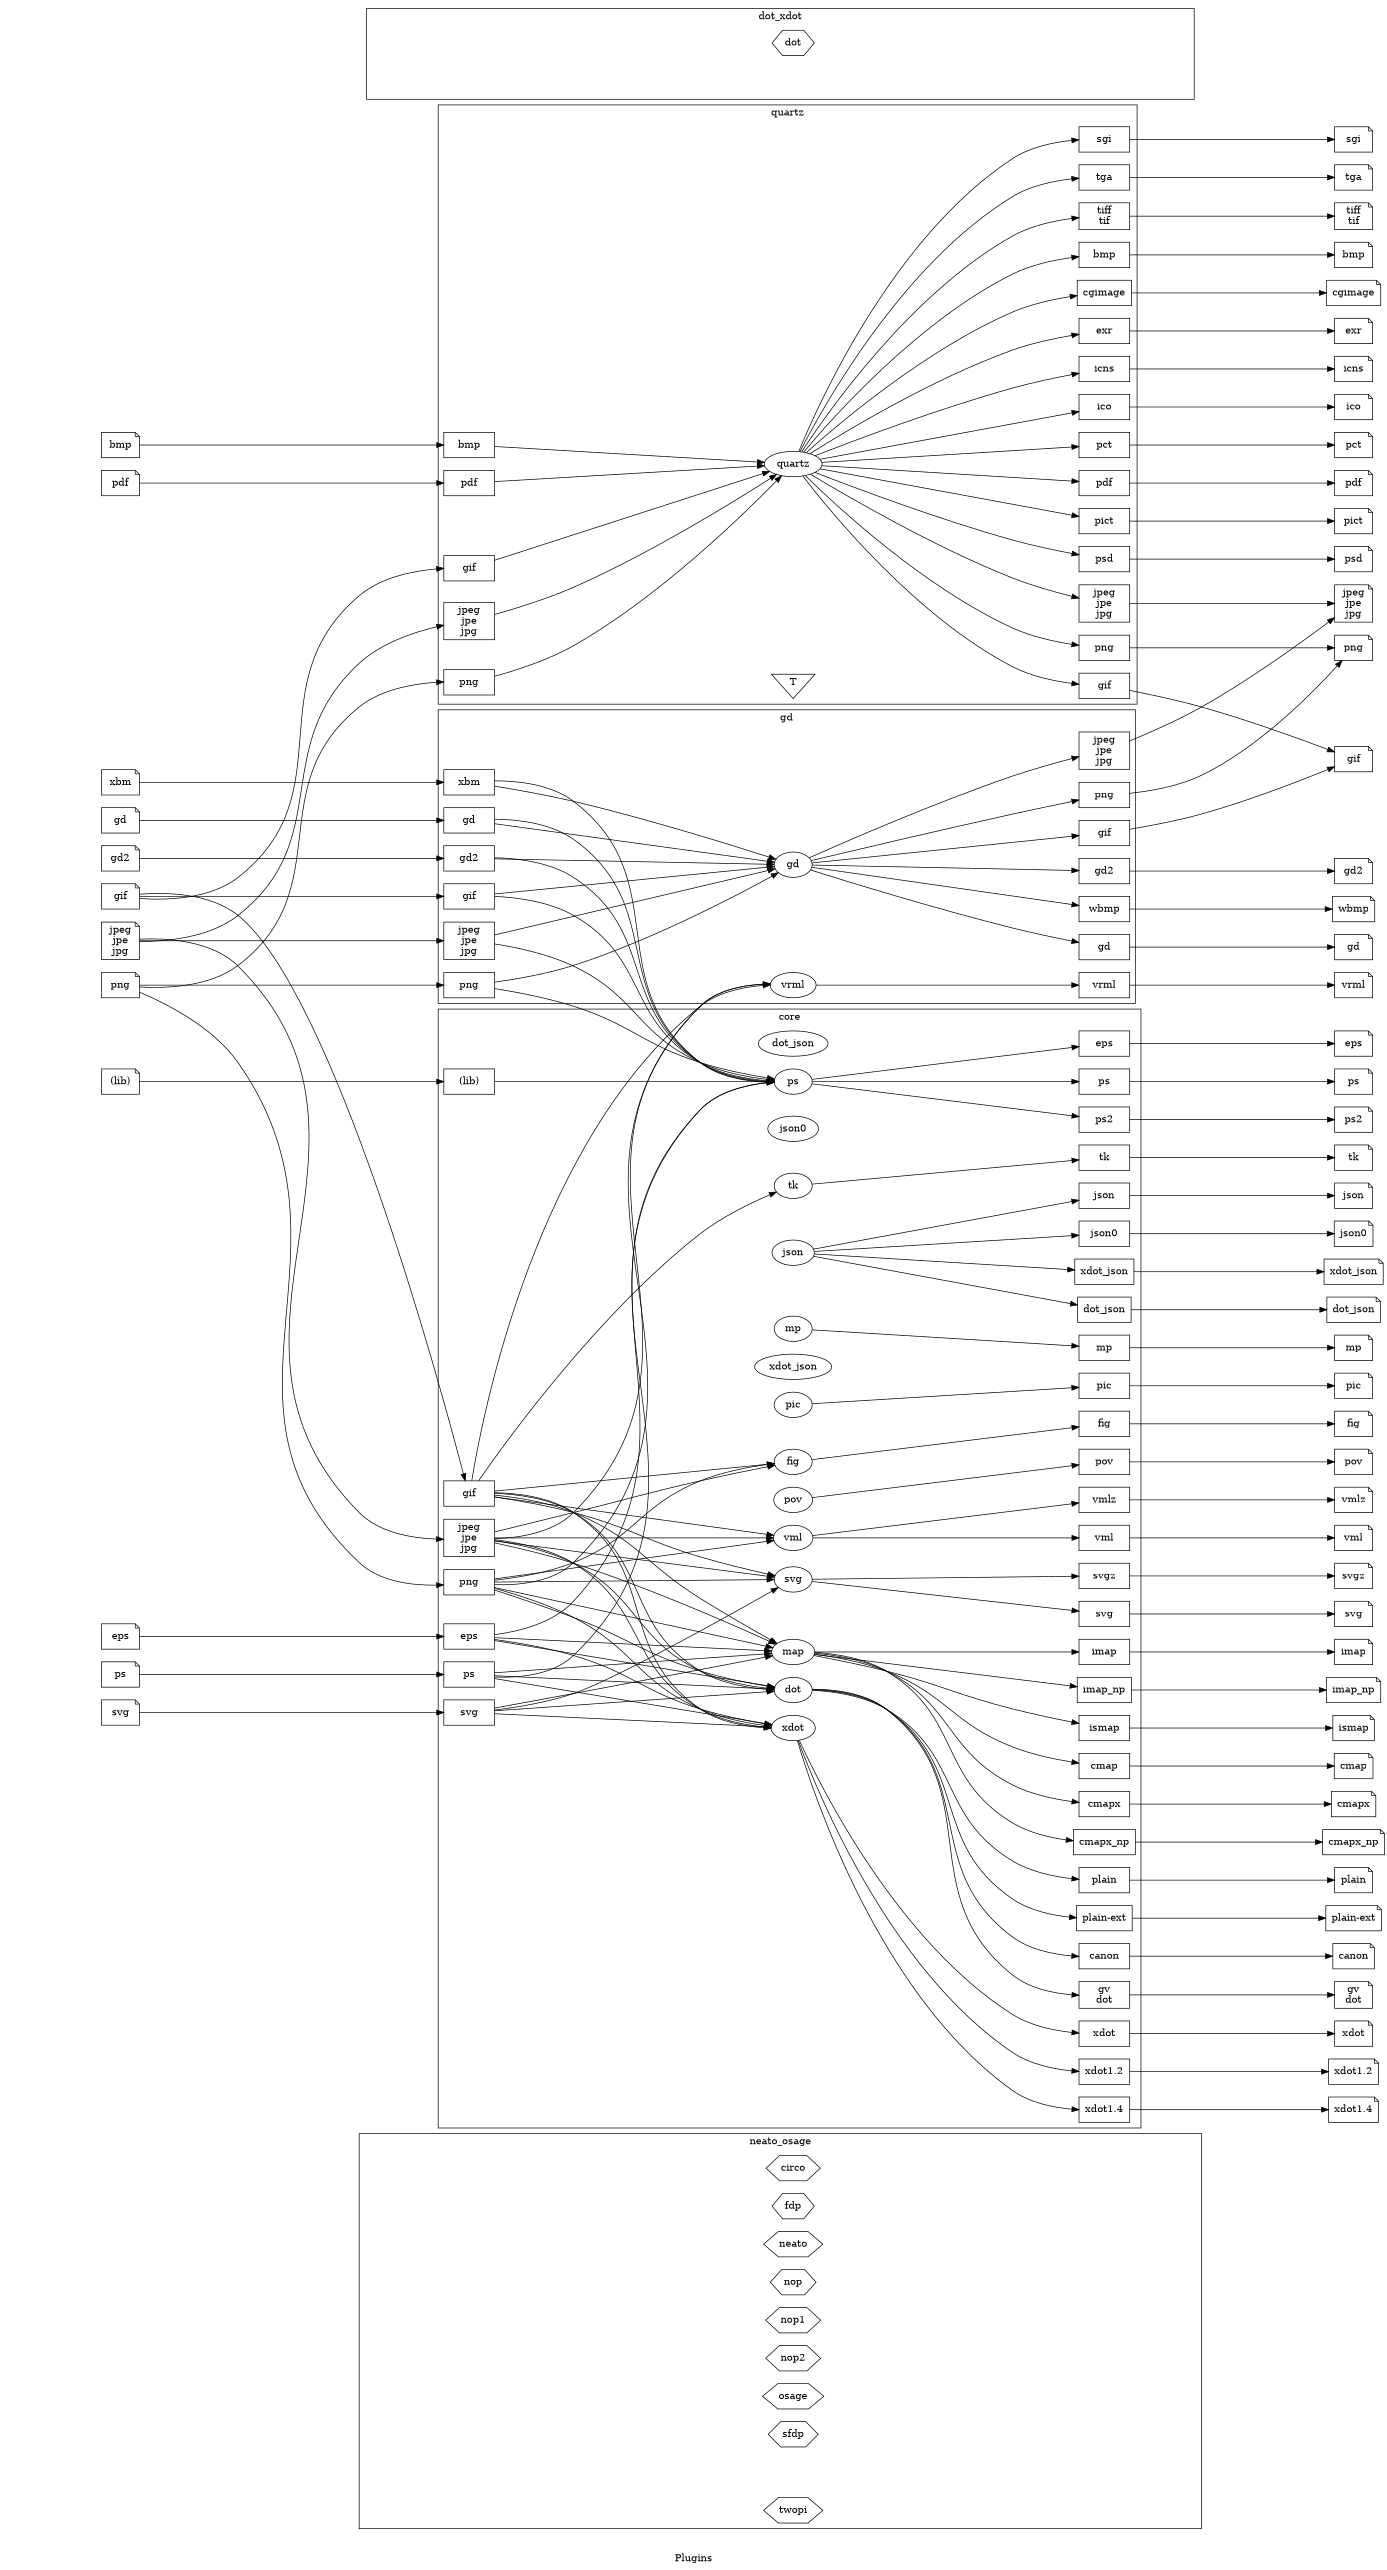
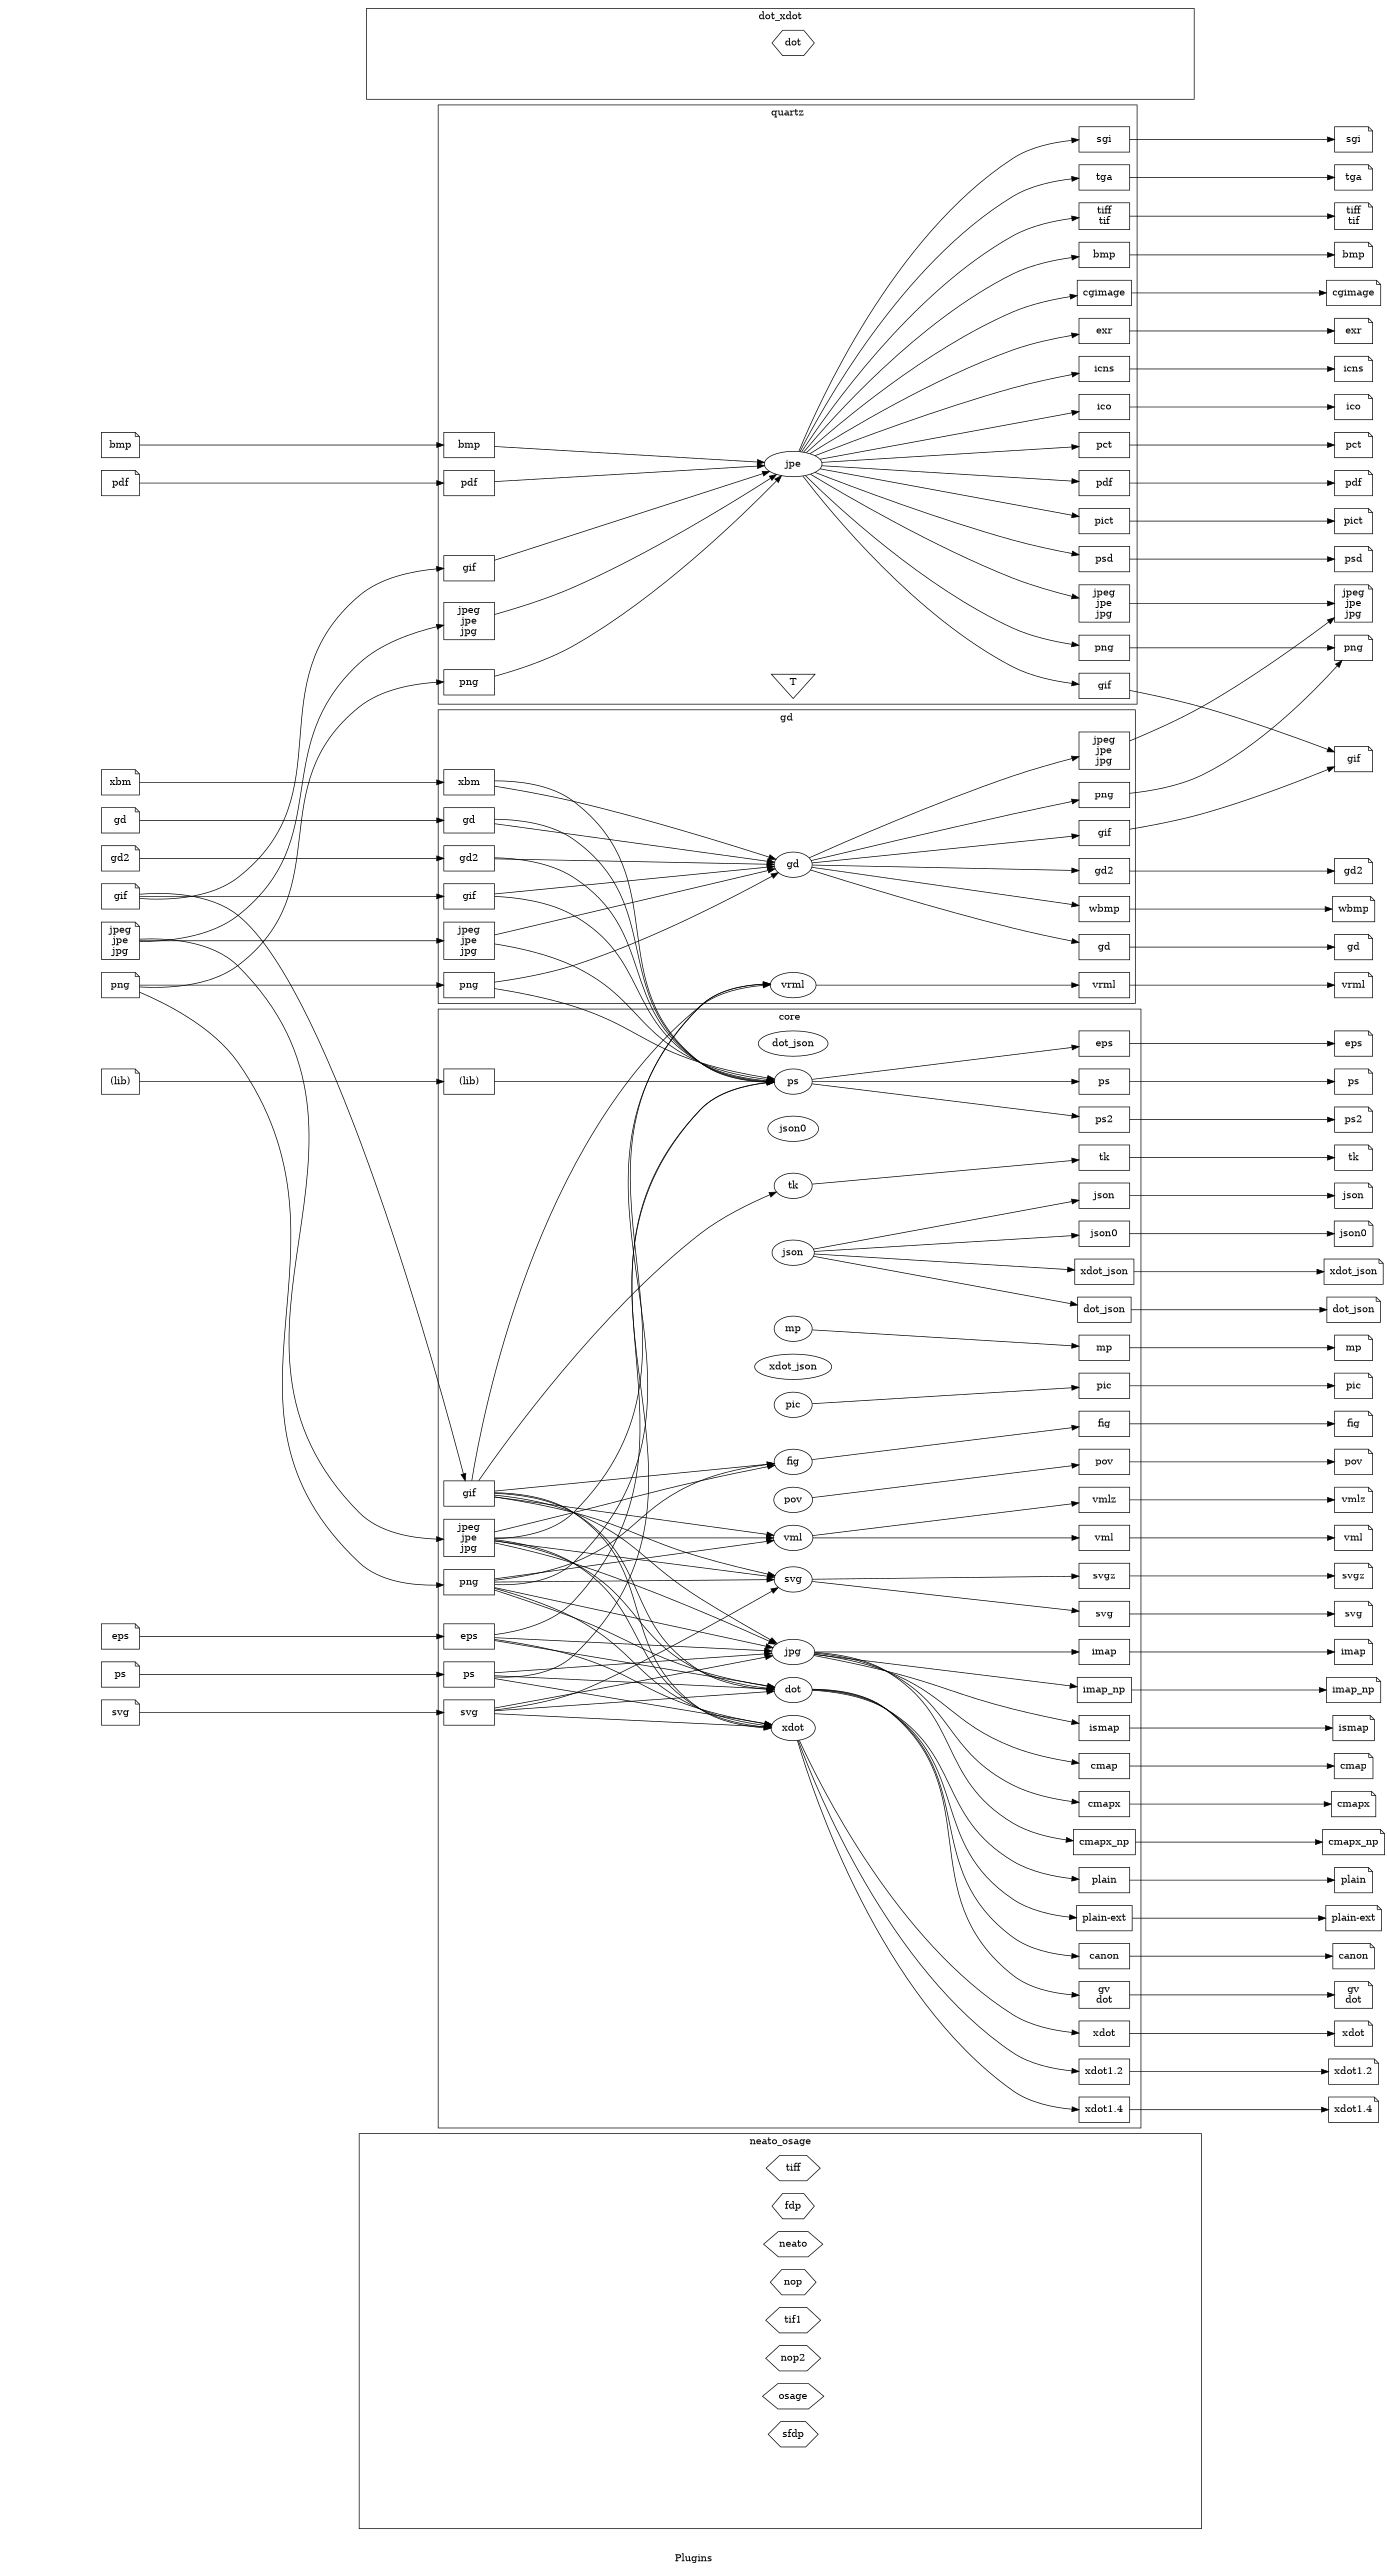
(793, 464) -> (793, 464)
(793, 1652) -> (793, 1652)
(793, 2168) -> (793, 2168)
(793, 2320) -> (793, 2320)
(793, 2510) -> none
